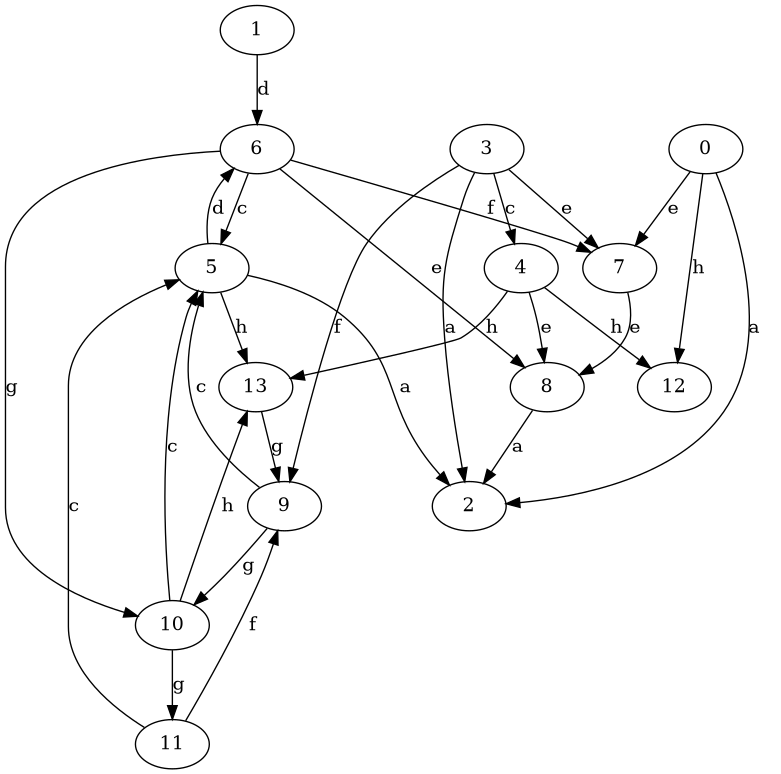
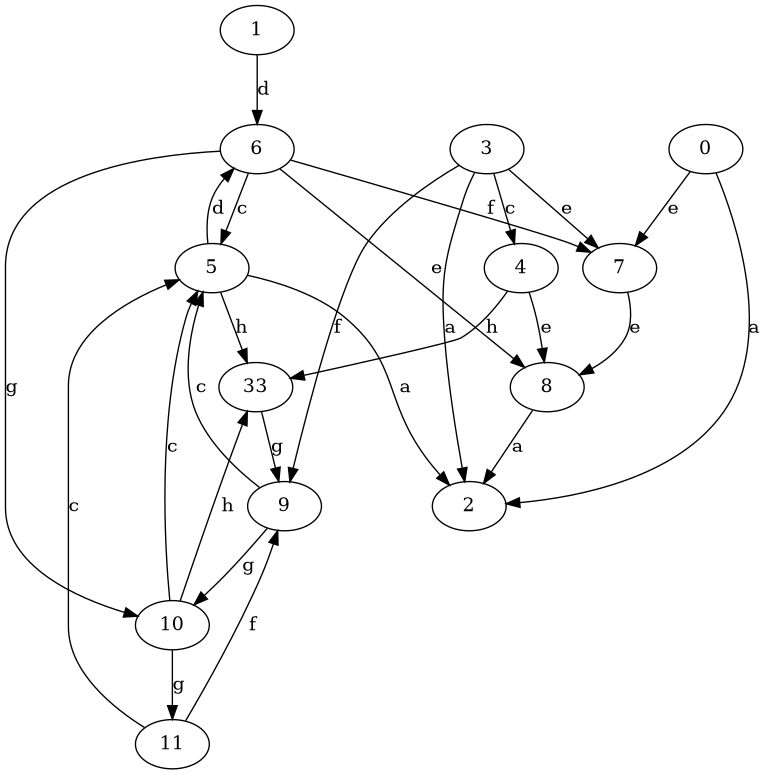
(256, 387) -> (256, 387)
(674, 387) -> none
